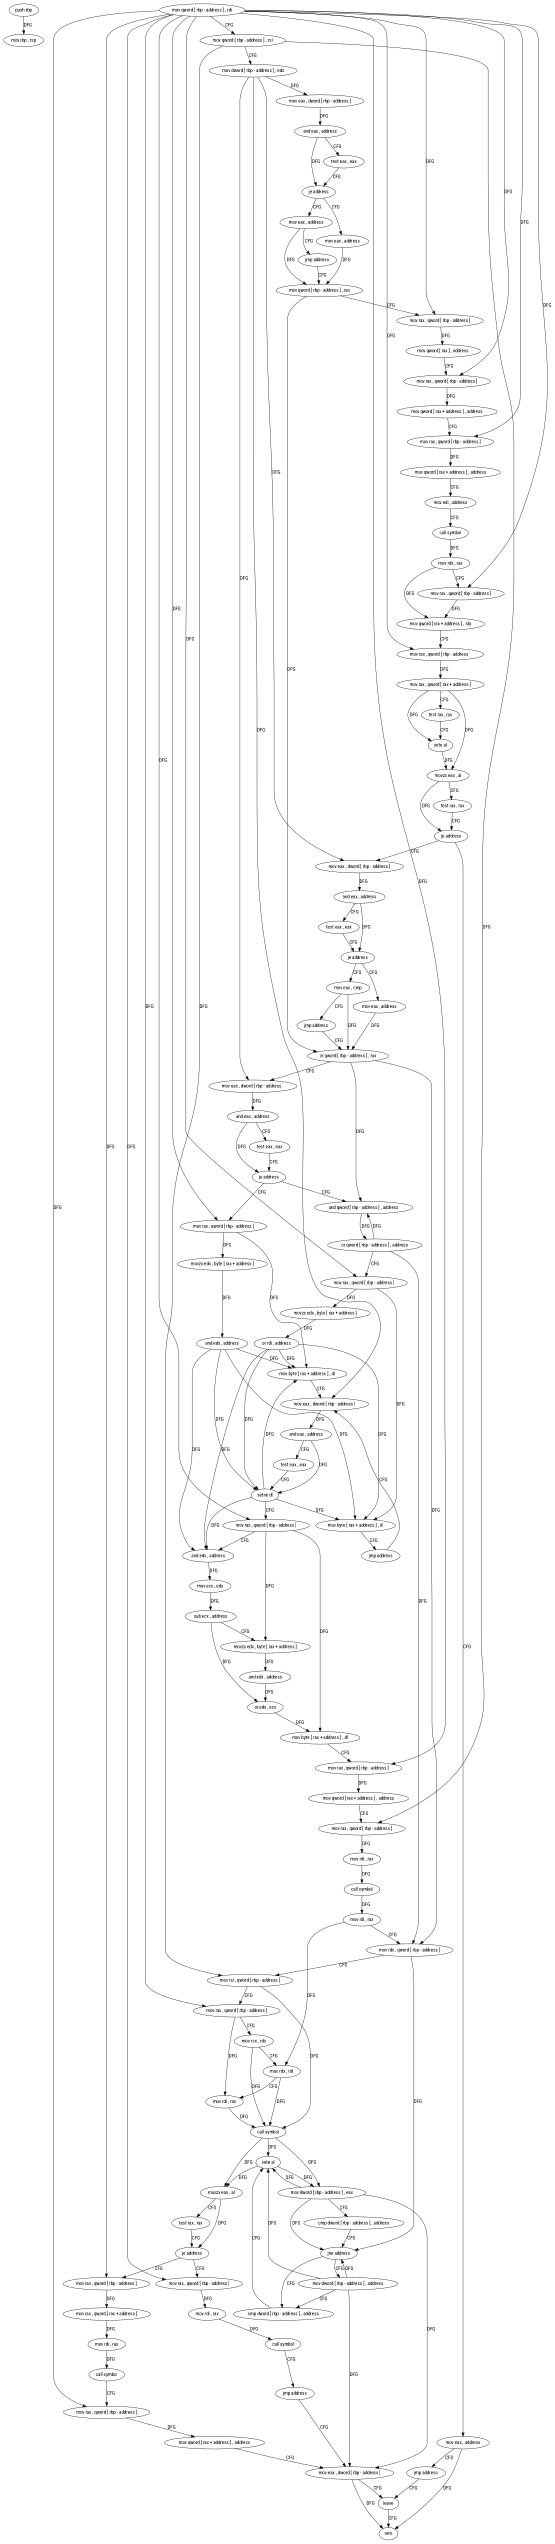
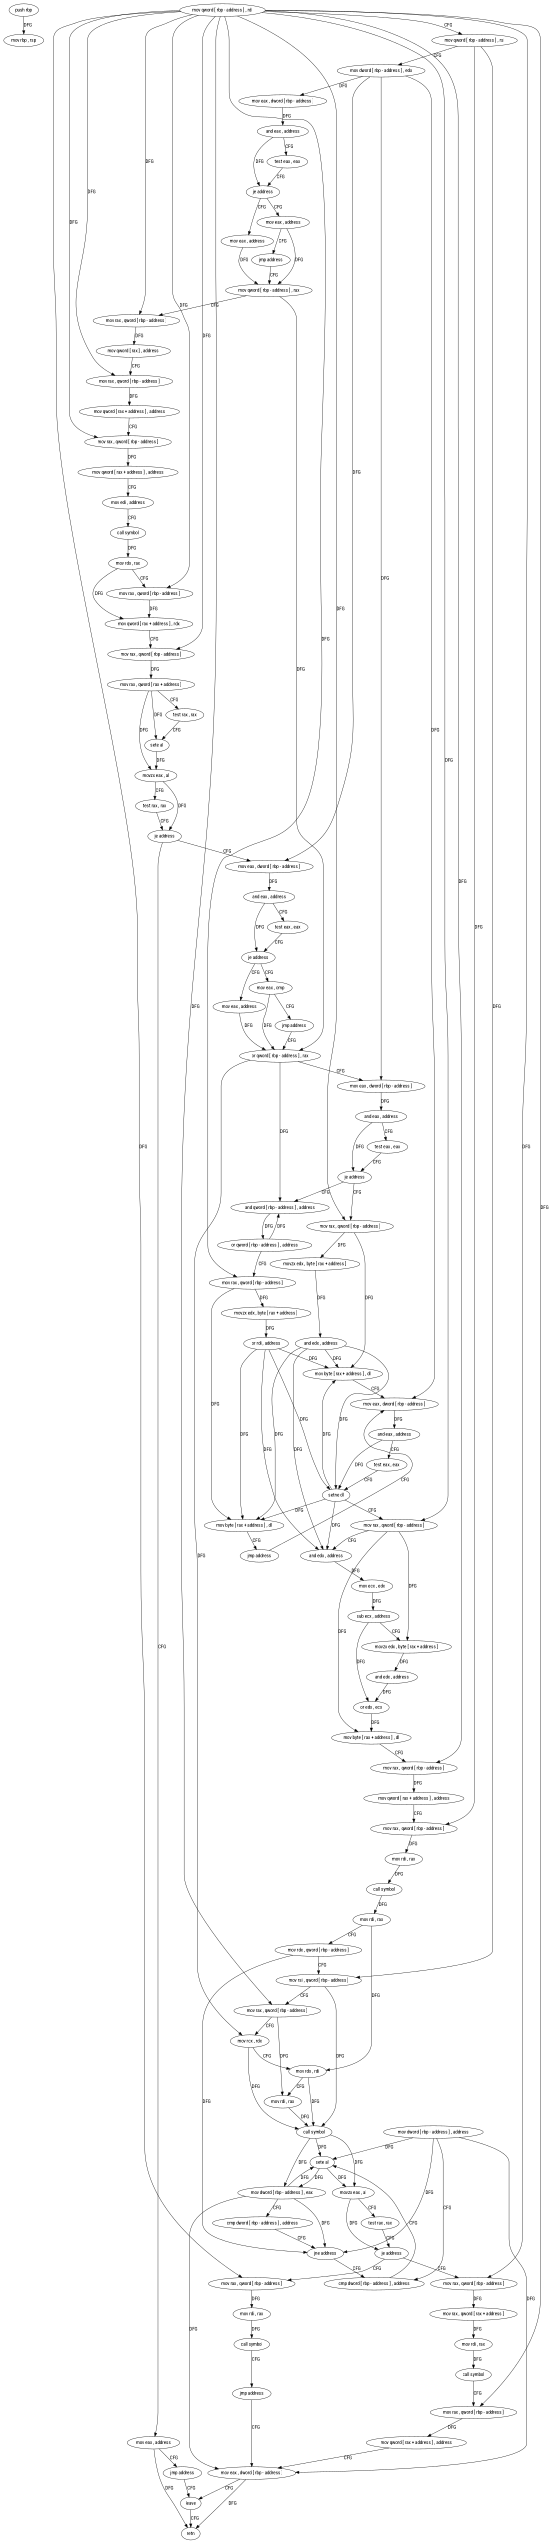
(432, 1484) -> (196, 1543)
(418, 1590) -> none
(335, 2268) -> none
